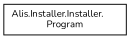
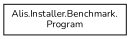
(65, 20) -> (65, 20)
